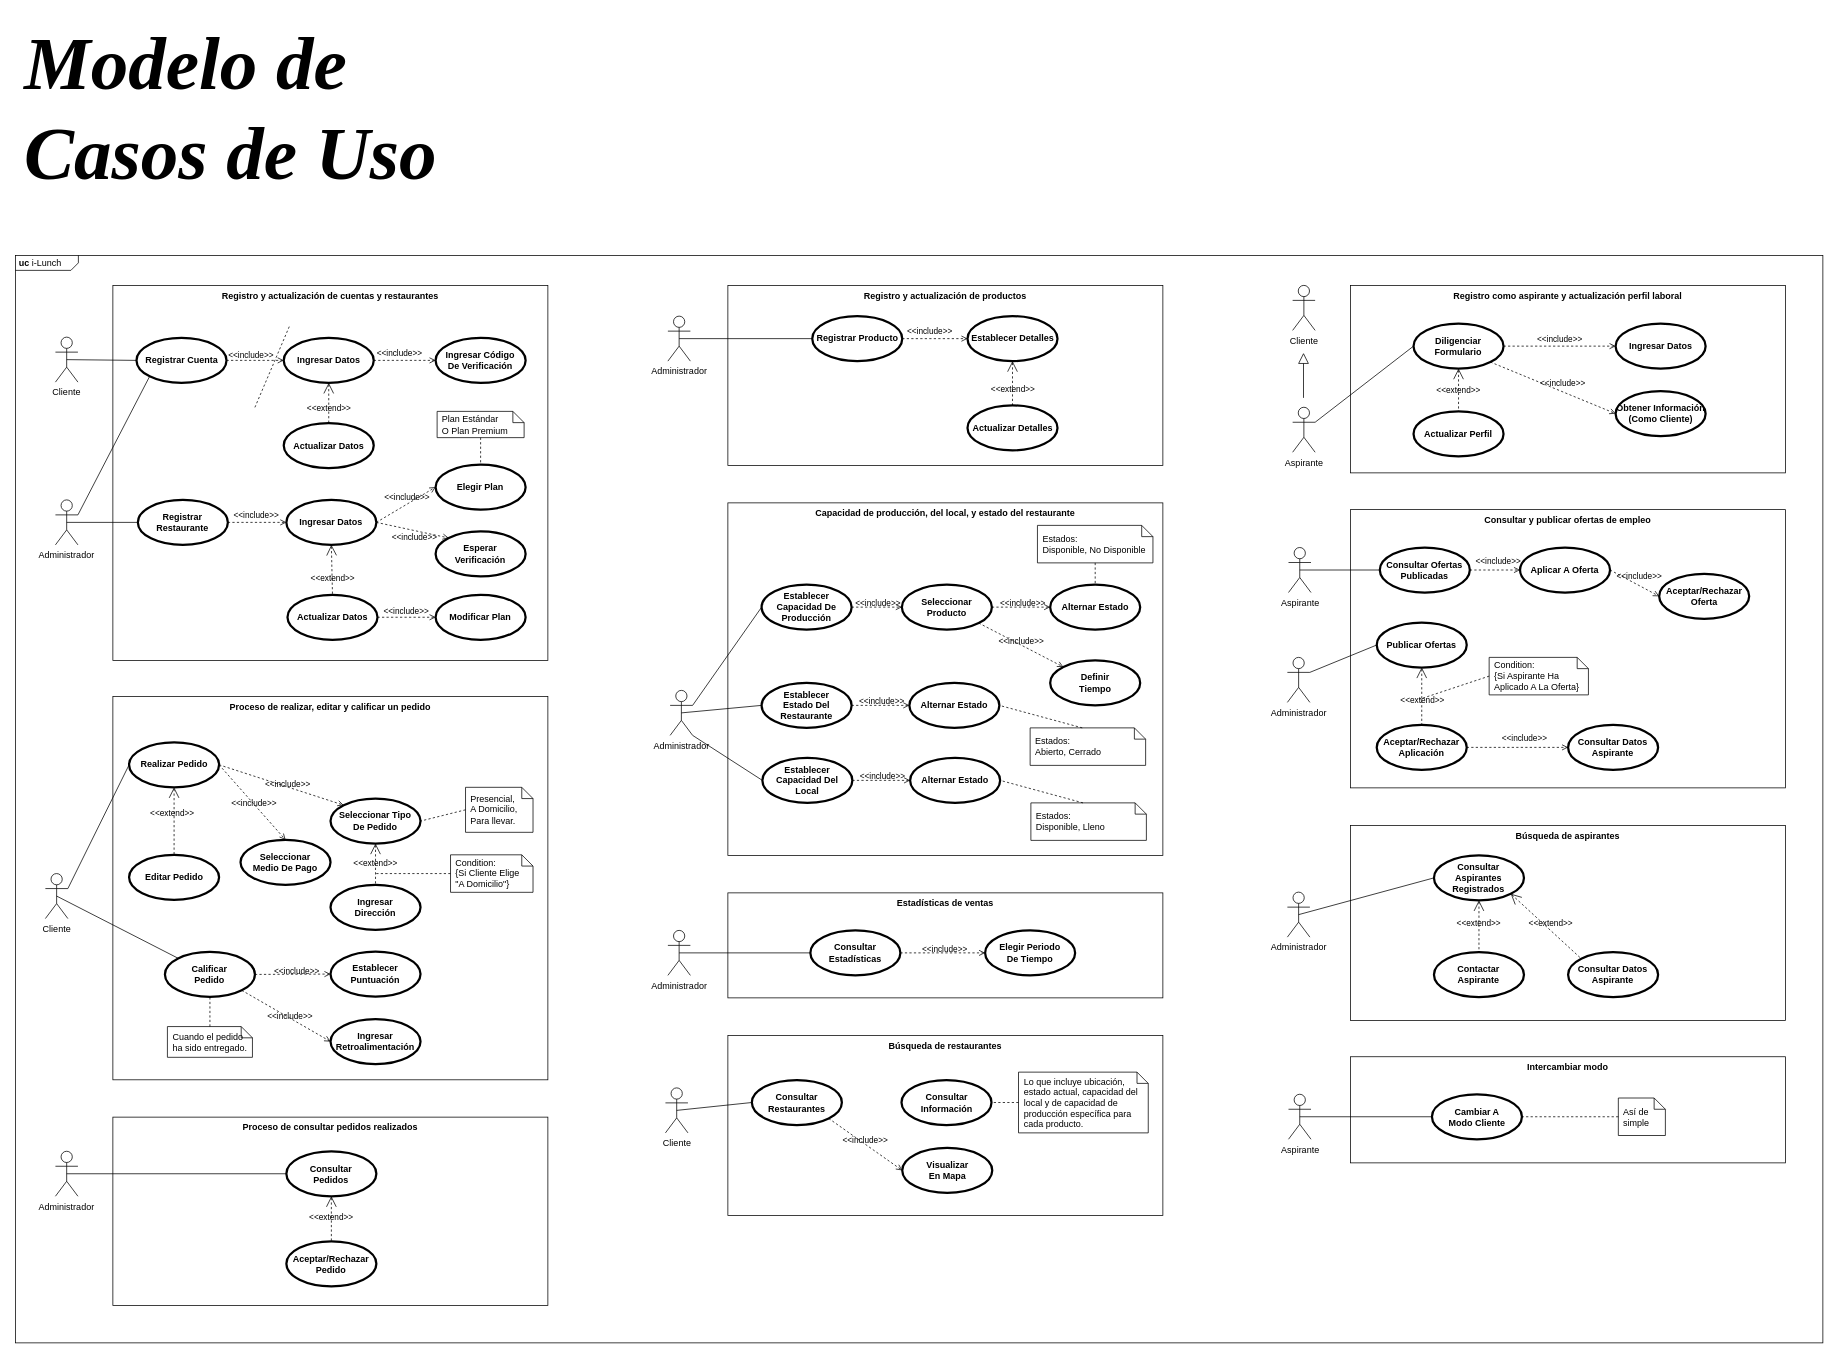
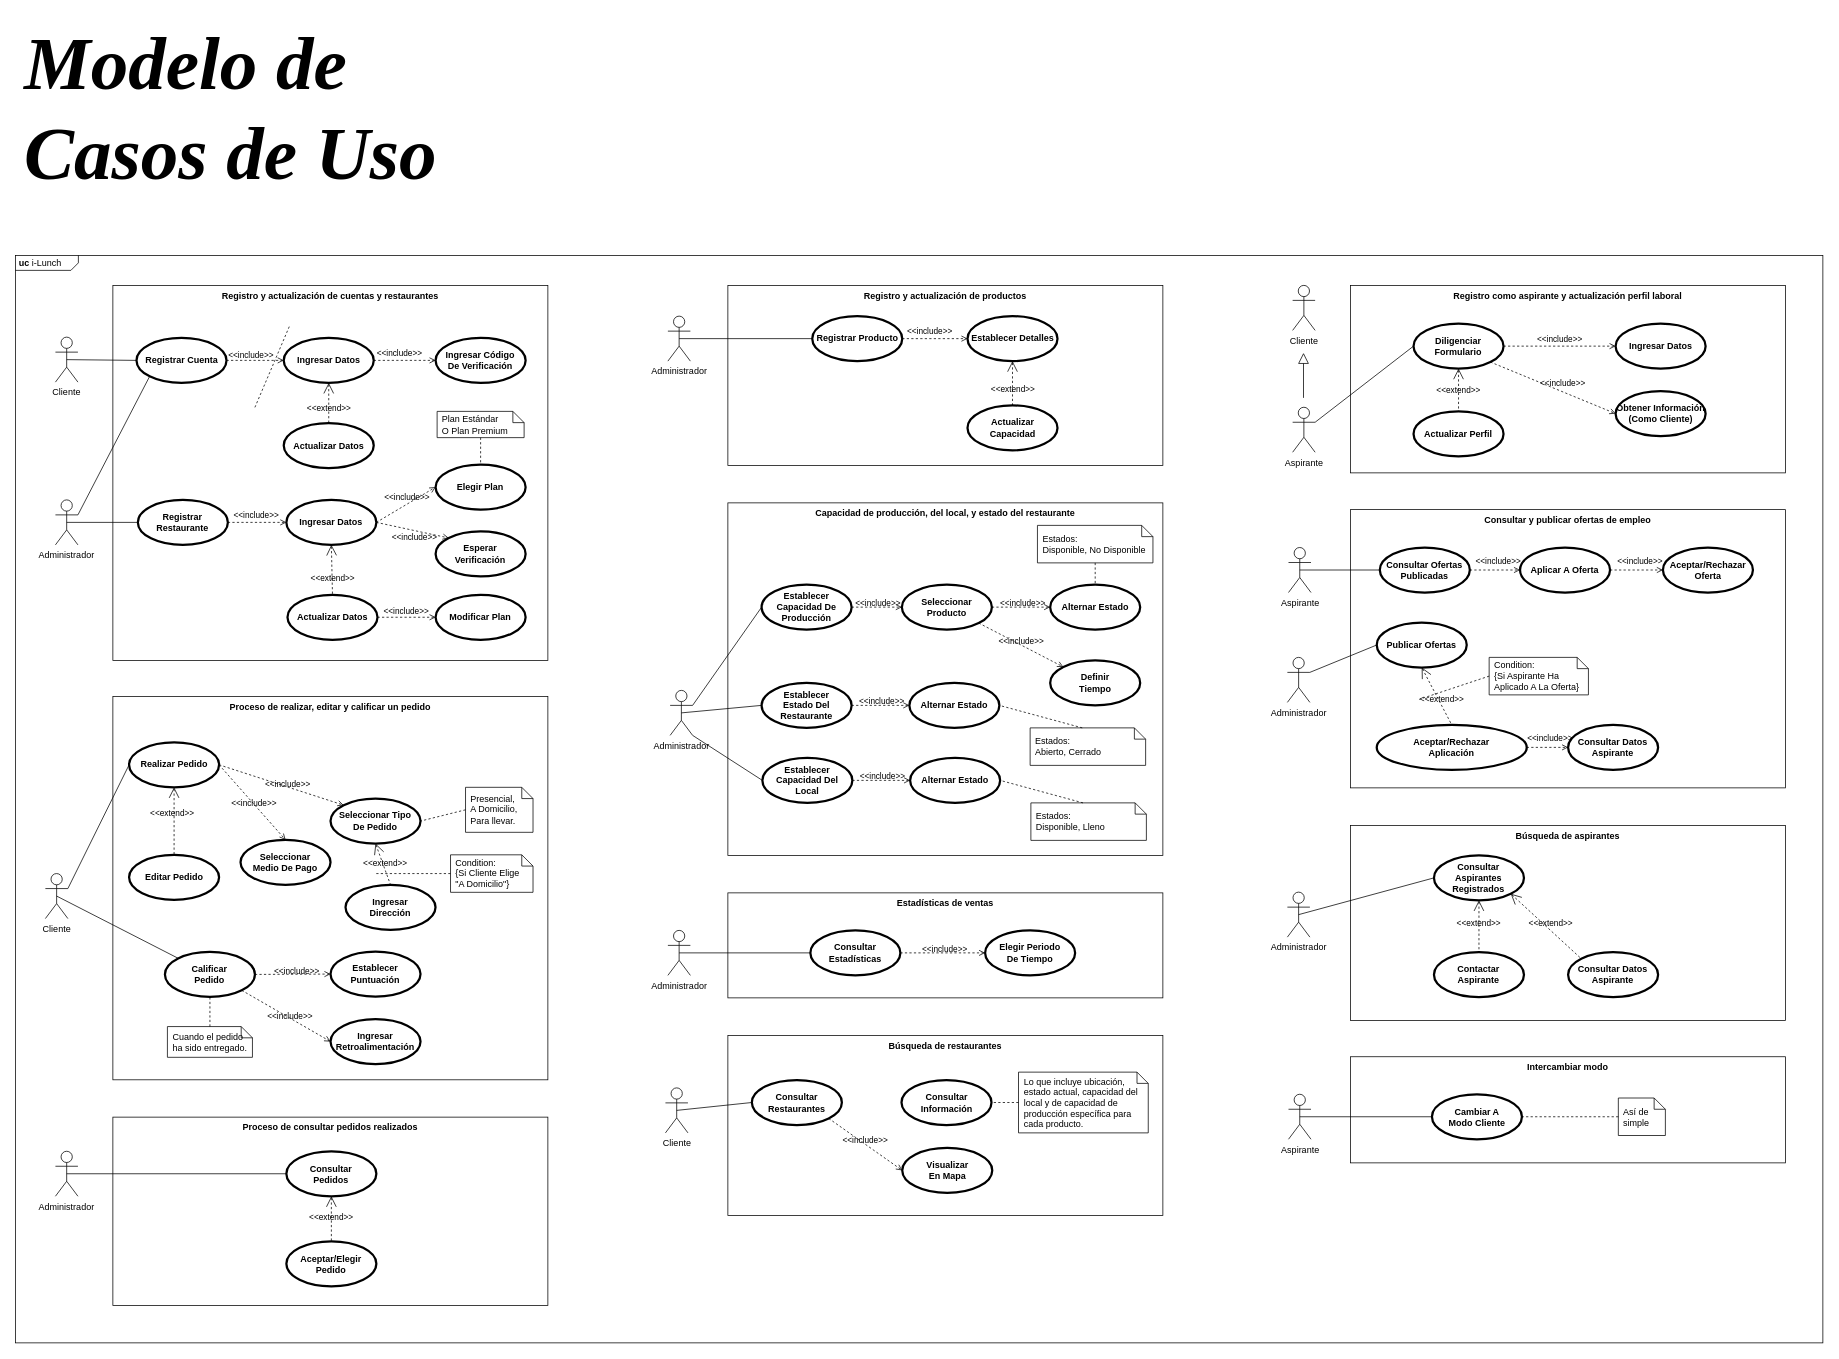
(1013, 428) -> (1013, 428)
(1704, 596) -> (1708, 570)
(1422, 747) -> (1452, 747)
(376, 907) -> (391, 907)
(331, 1264) -> (331, 1264)
